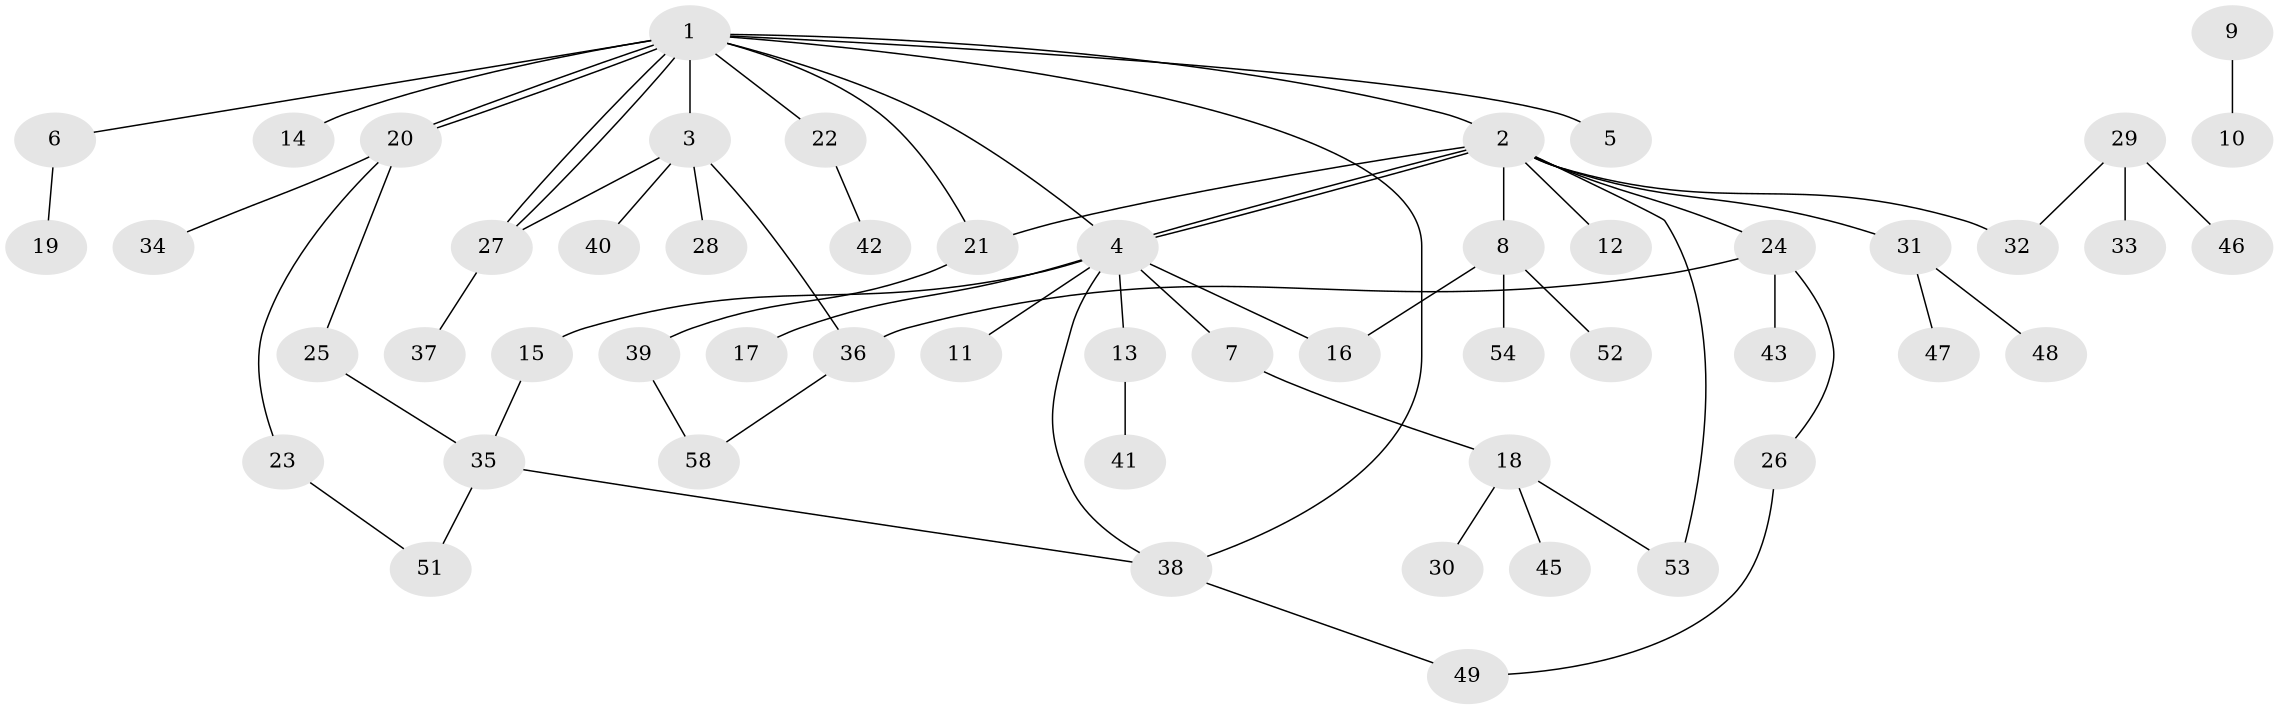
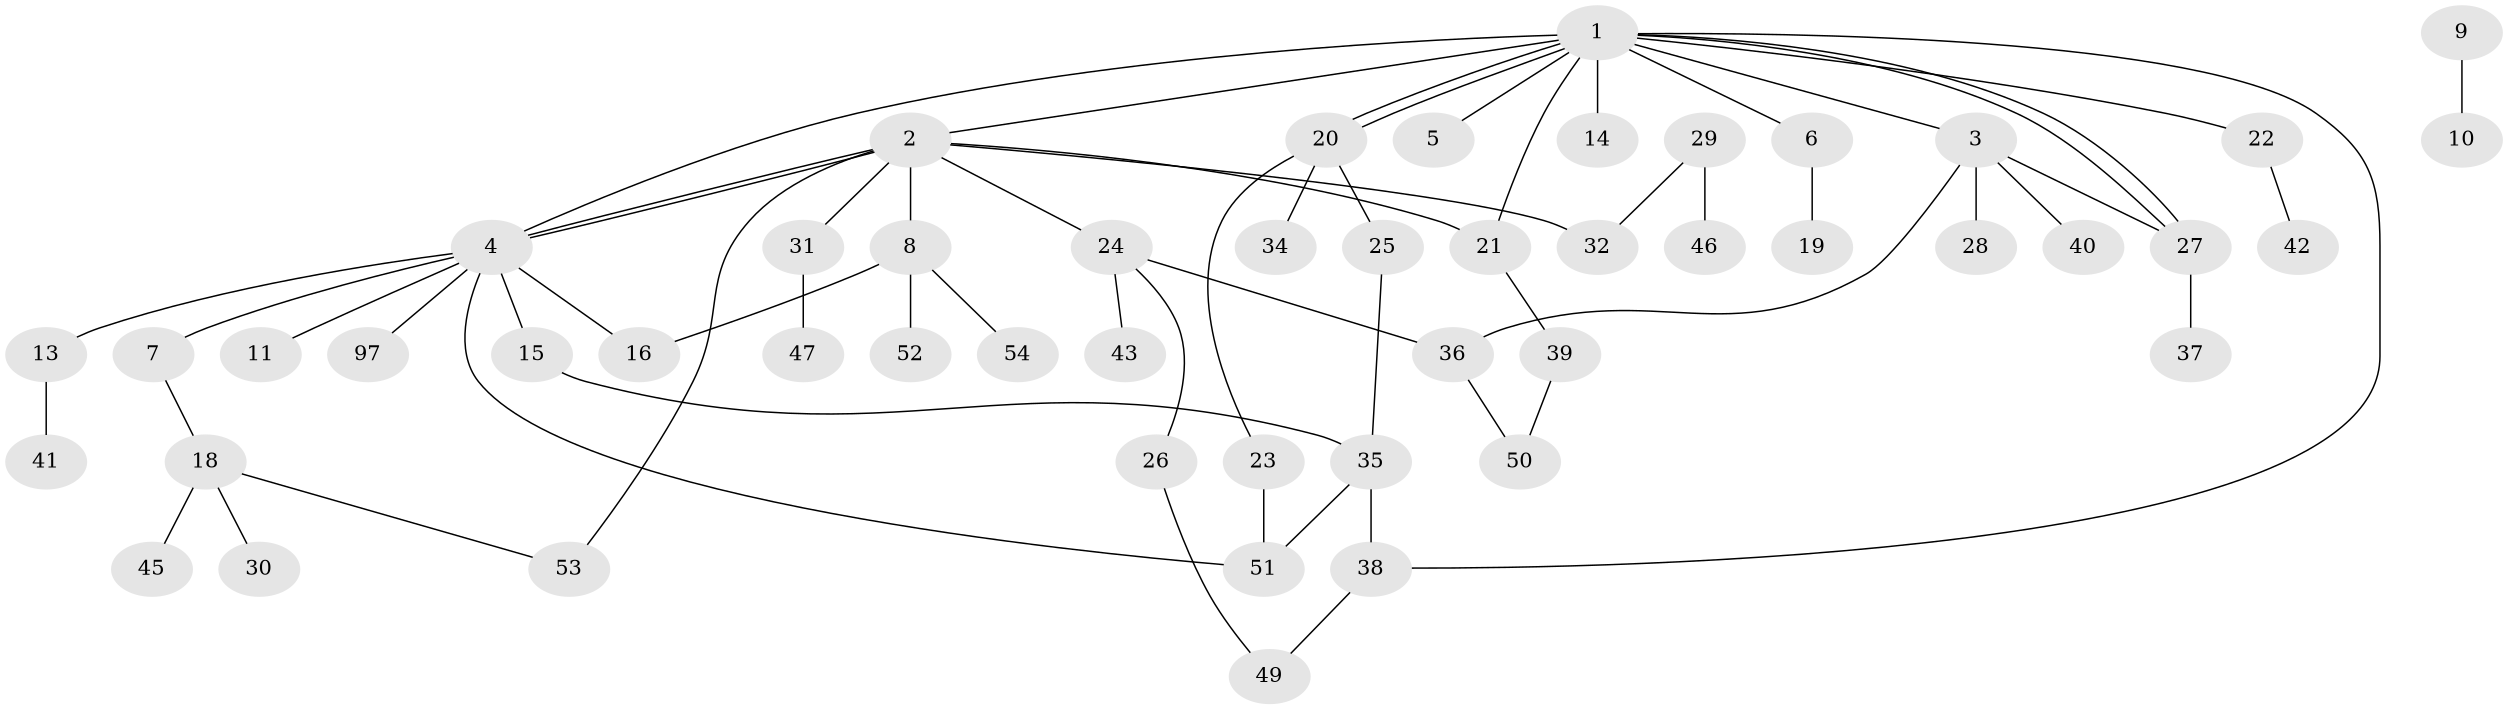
(1611, 247) -> none
(2125, 247) -> none
(747, 355) -> (368, 355)
(2046, 355) -> none
(1053, 424) -> (783, 503)
(699, 462) -> (1520, 462)
